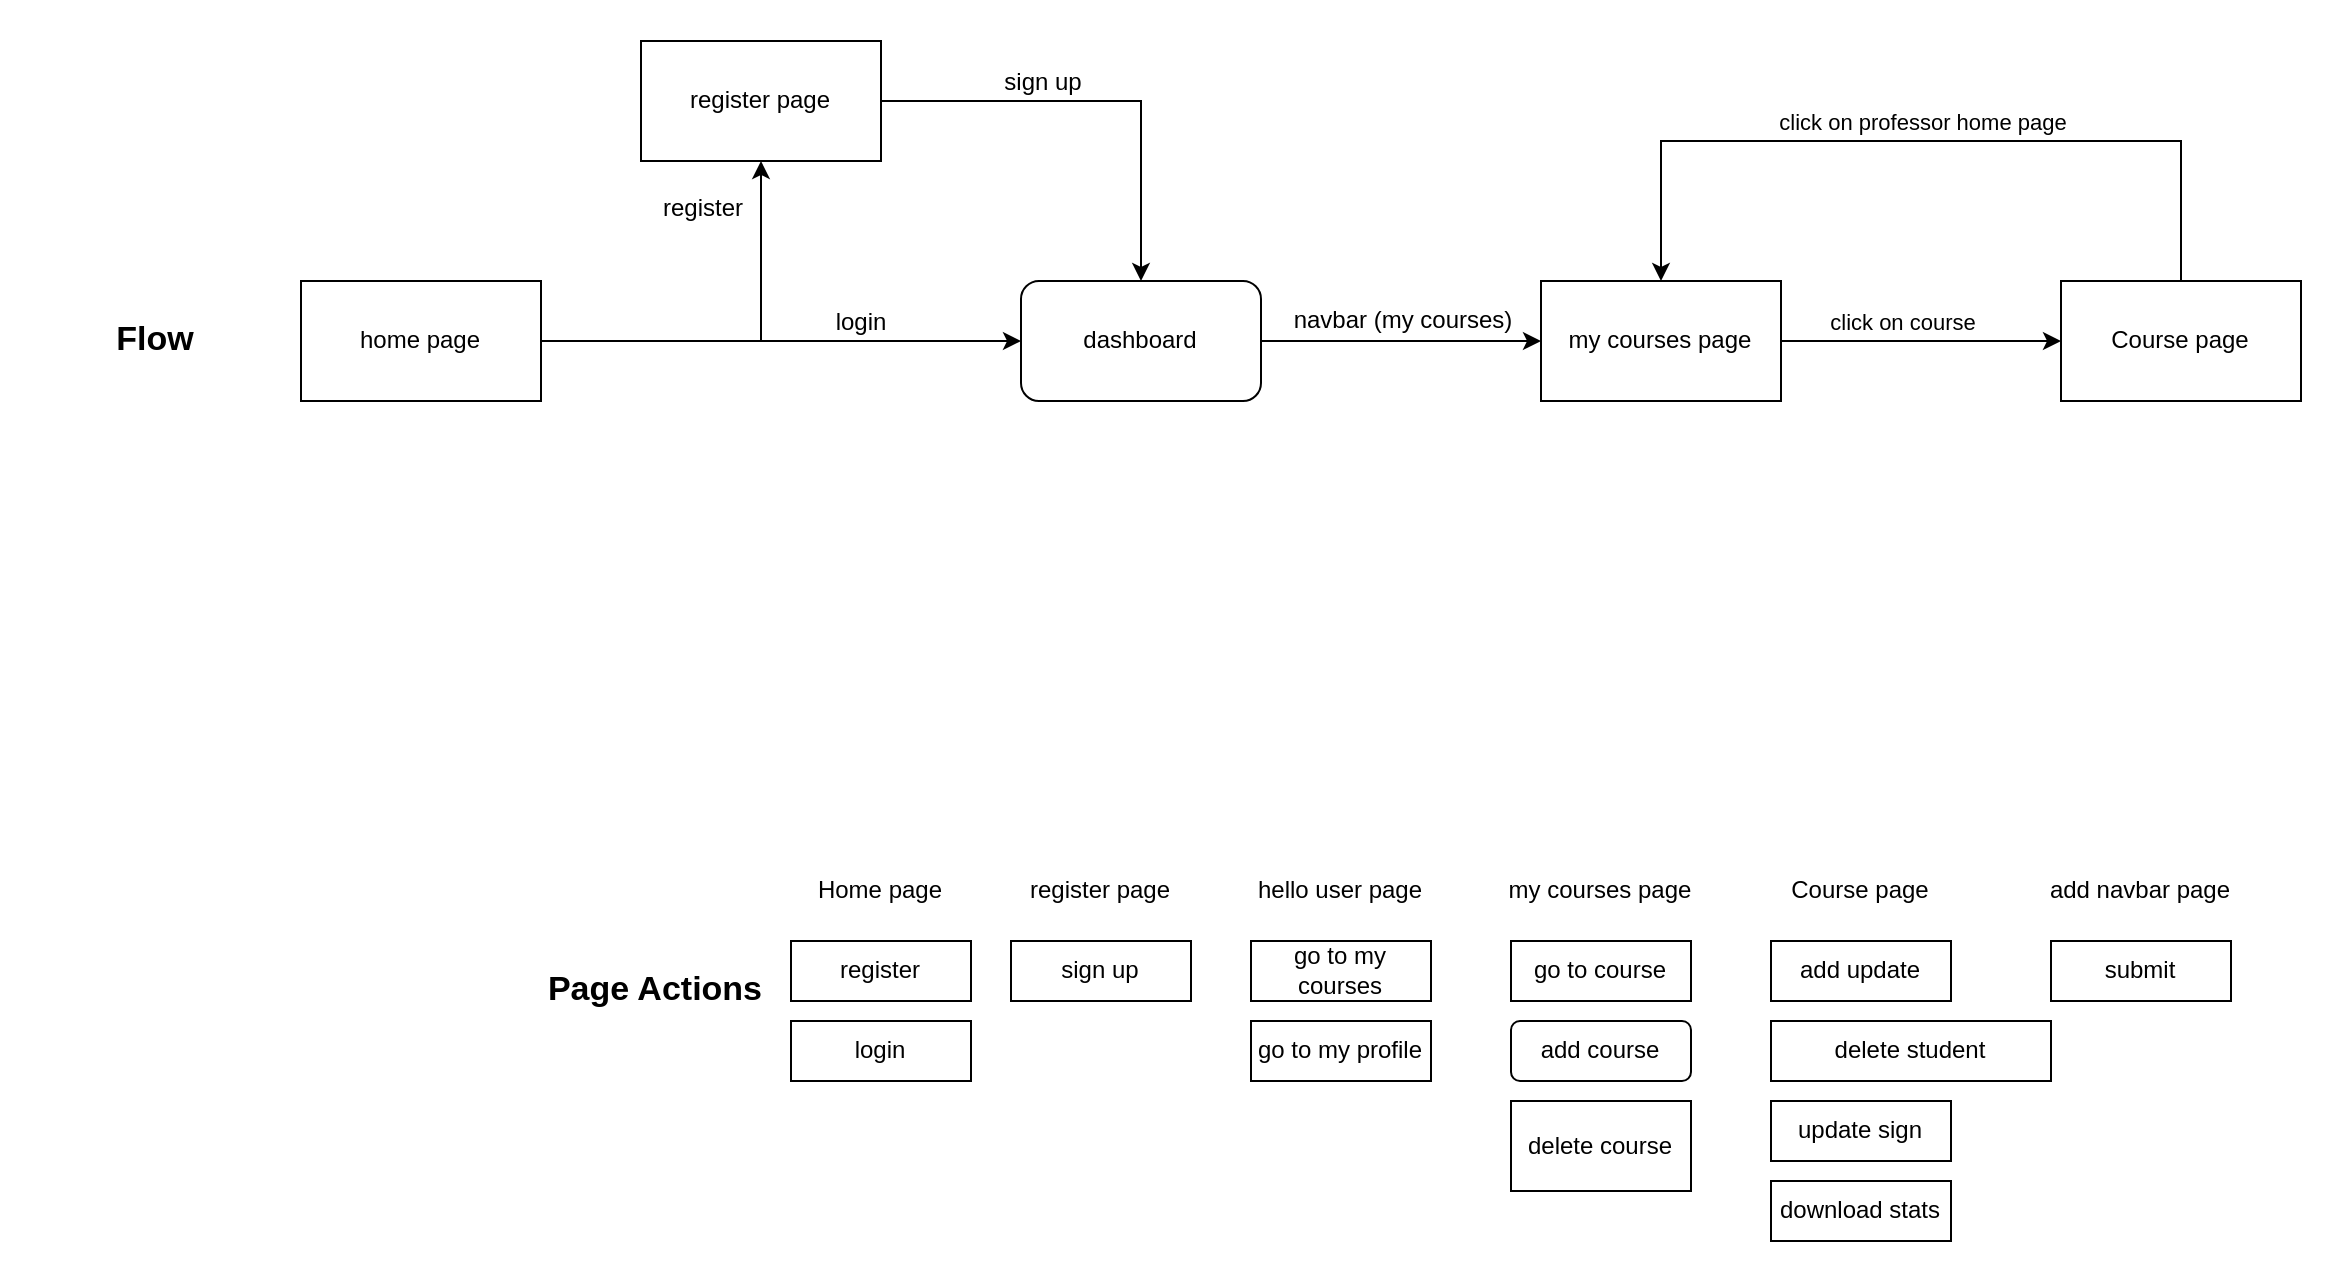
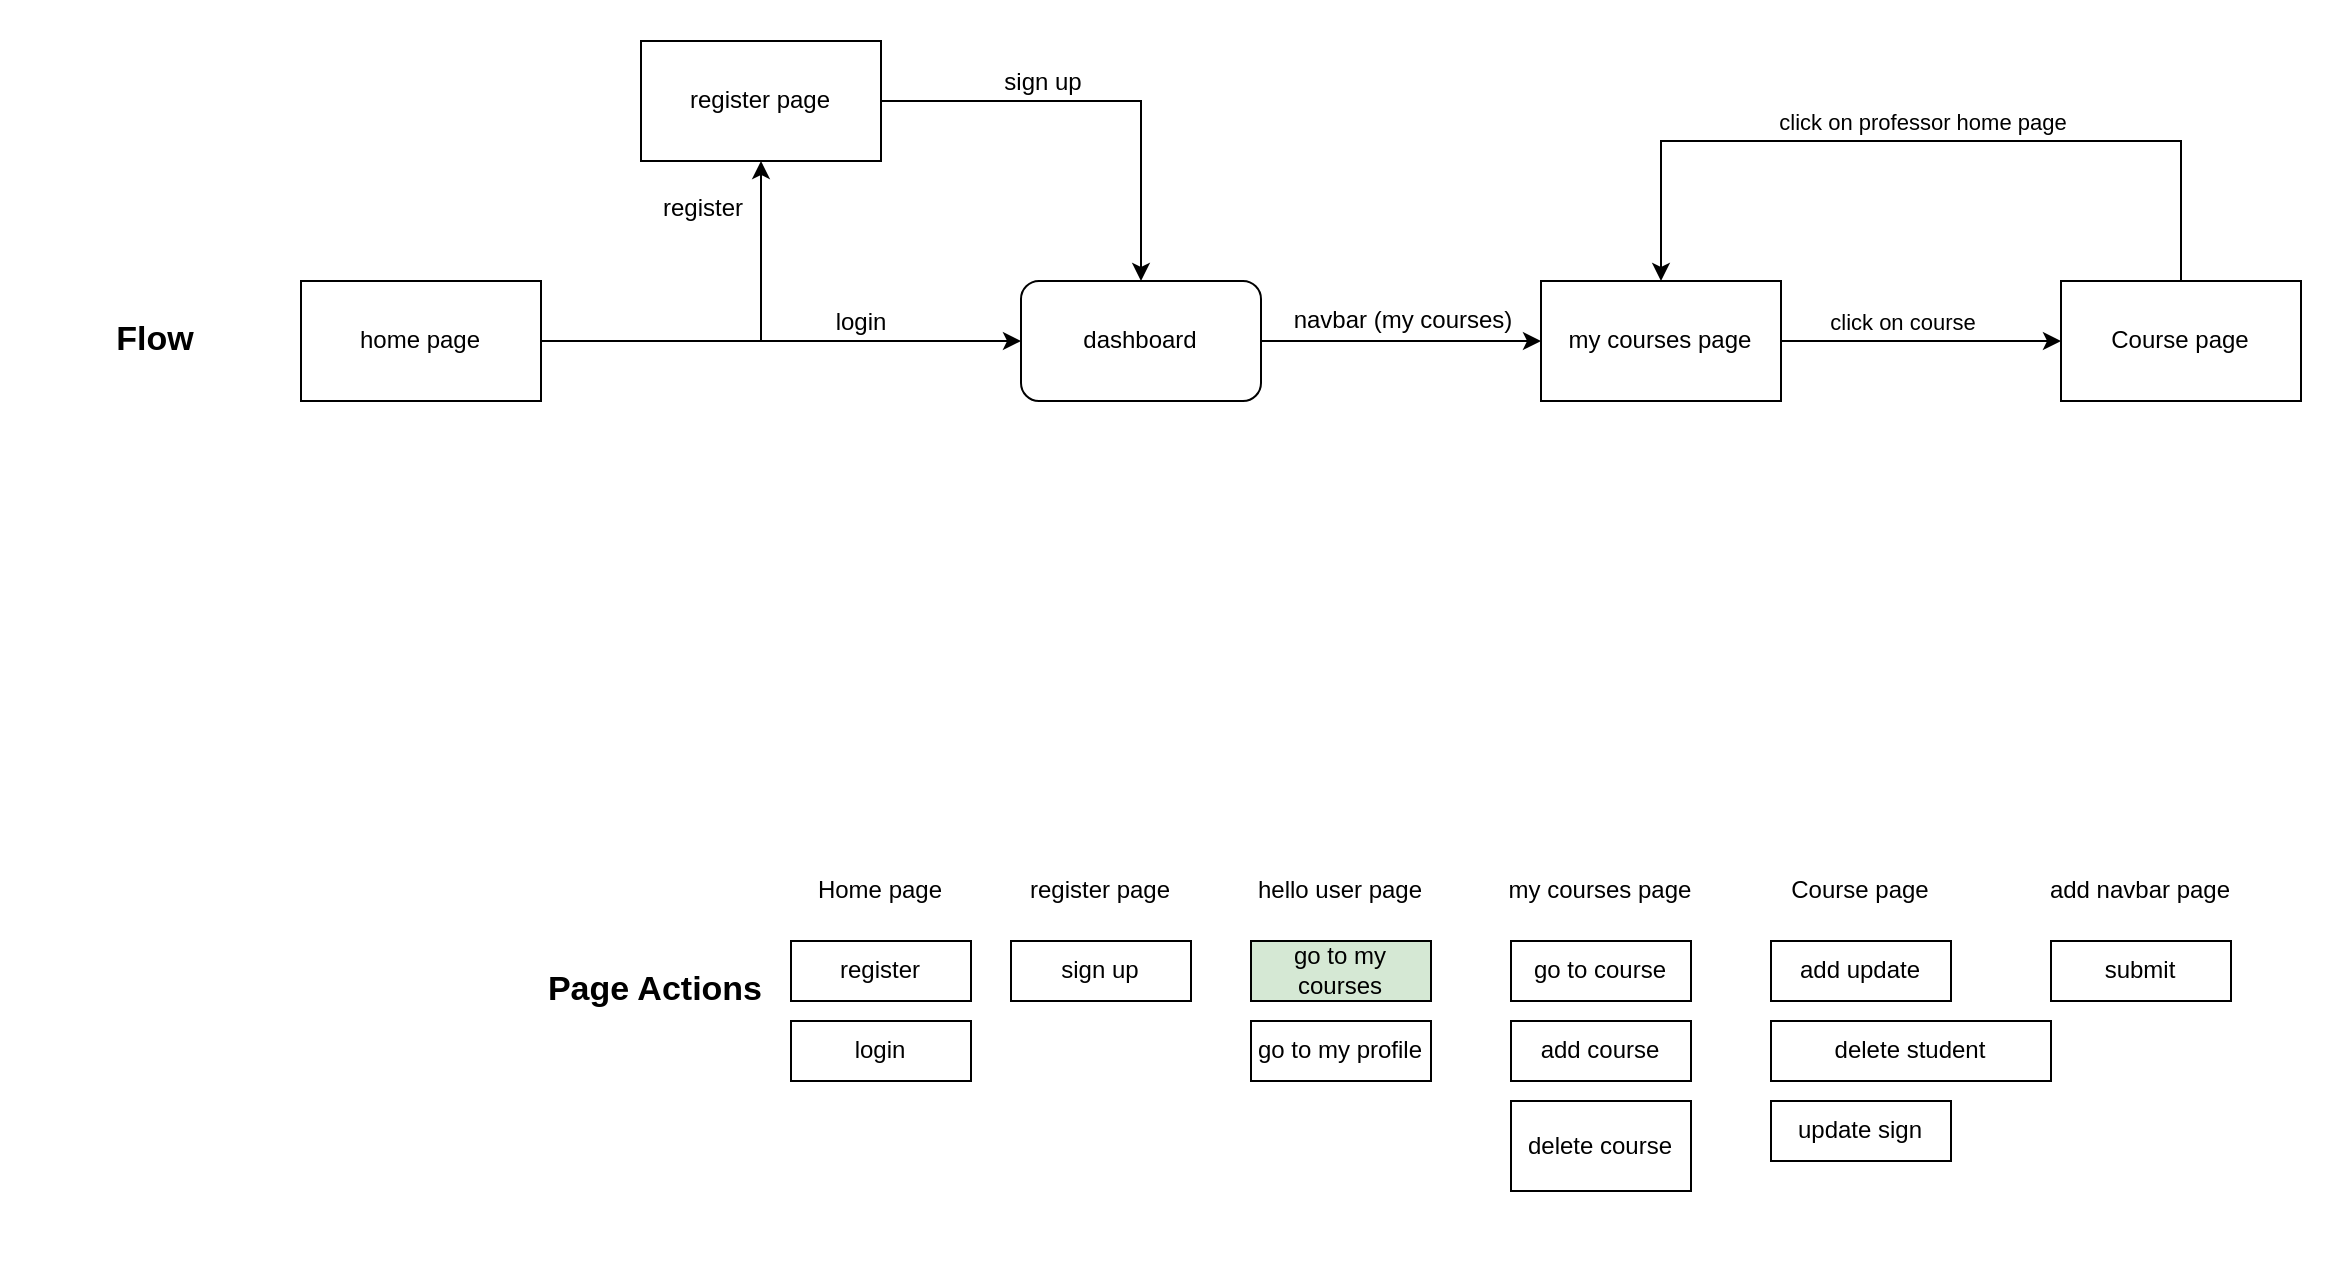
(1341, 971) -> (1341, 971)
(1601, 1051) -> (1601, 1051)
(1861, 1211) -> none
